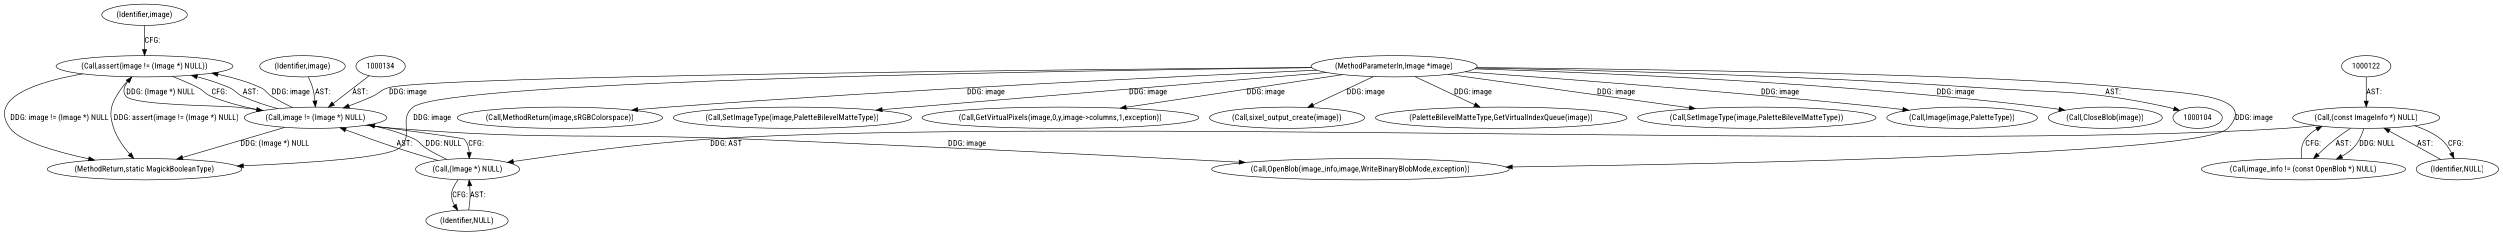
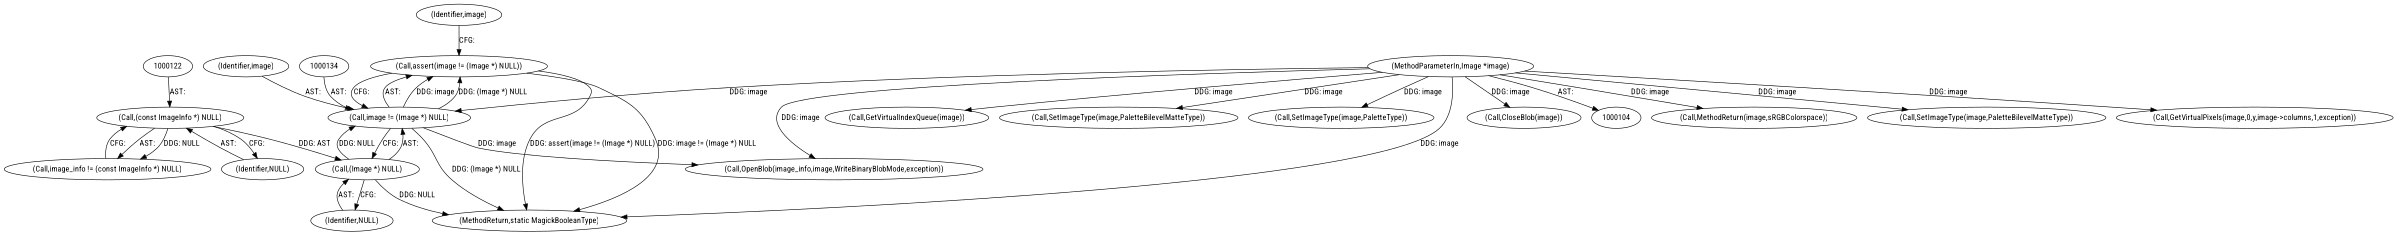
(1287, 118) -> none
(1501, 118) -> (907, 118)
(1962, 118) -> (1341, 118)
(2304, 169) -> (108, 169)
none -> (406, 202)
